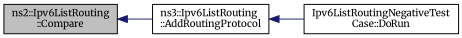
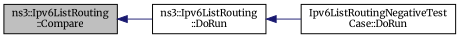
(61, 19) -> (61, 19)
(211, 19) -> (209, 19)
